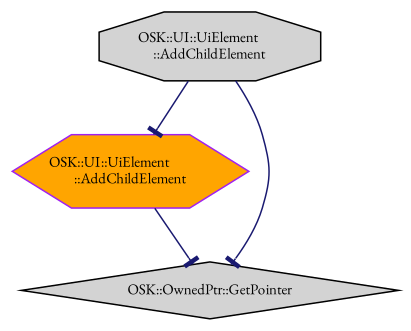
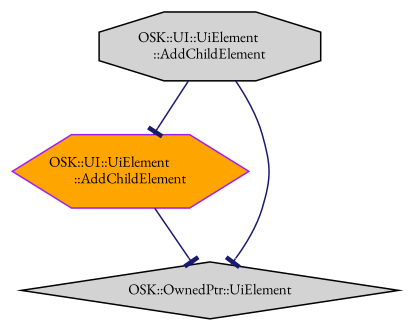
(210, 290) -> (210, 290)
